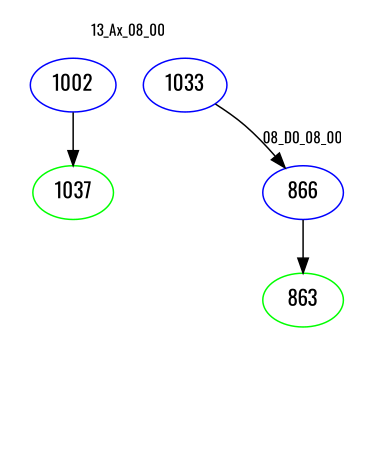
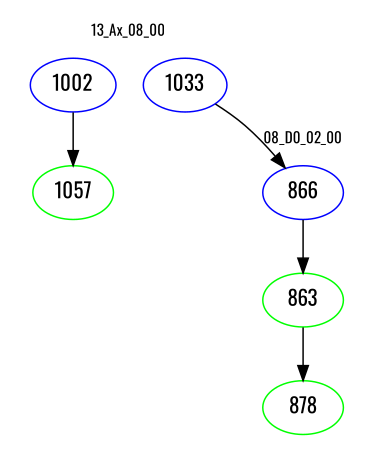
(303, 140) -> (303, 140)
(73, 193) -> (73, 193)
none -> (303, 408)
